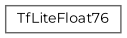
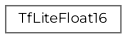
(63, 19) -> (63, 19)
